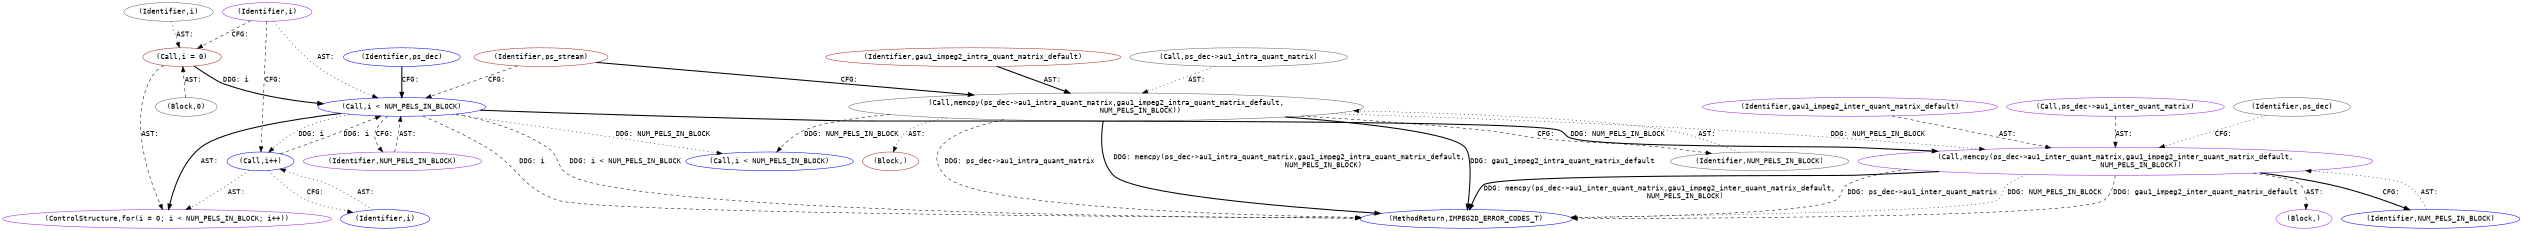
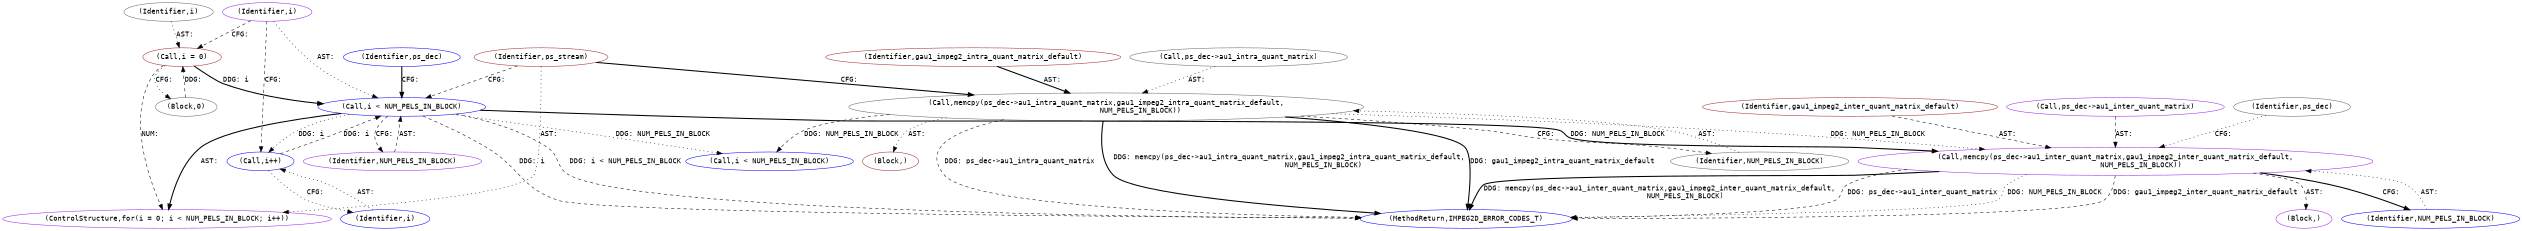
(196, 80) -> (196, 80)
none -> (155, 81)
(1850, 107) -> (1850, 107)
(152, 134) -> (152, 134)
(220, 190) -> (467, 194)
